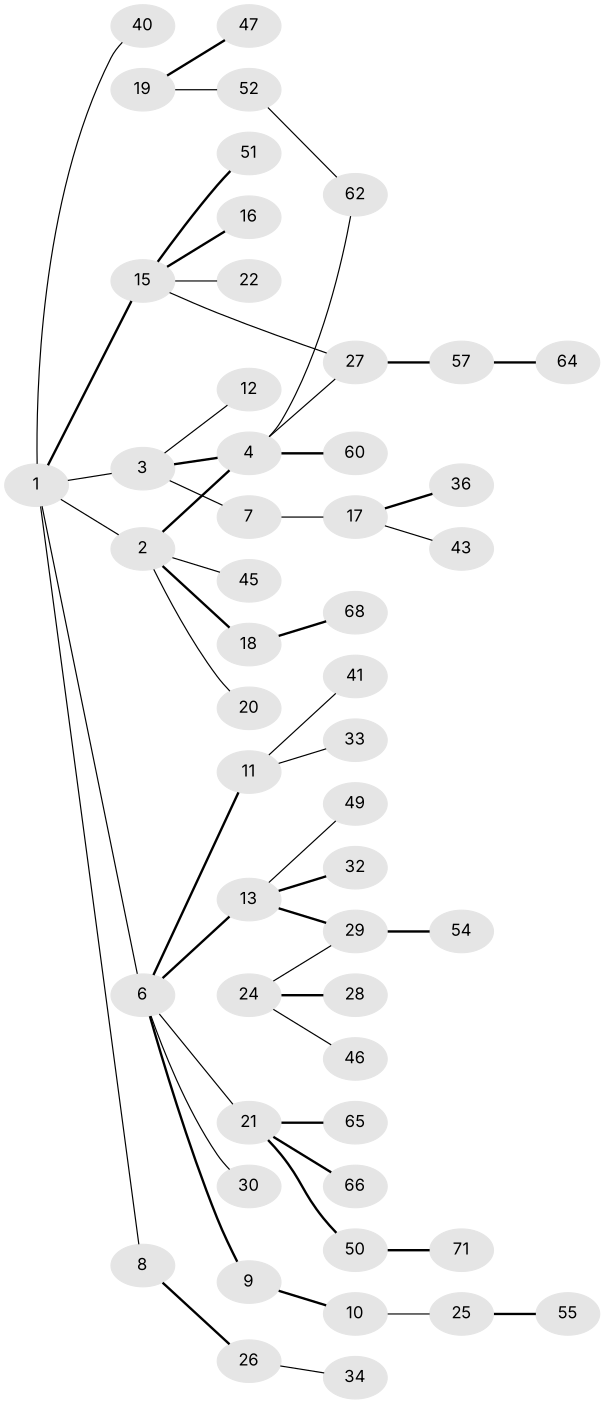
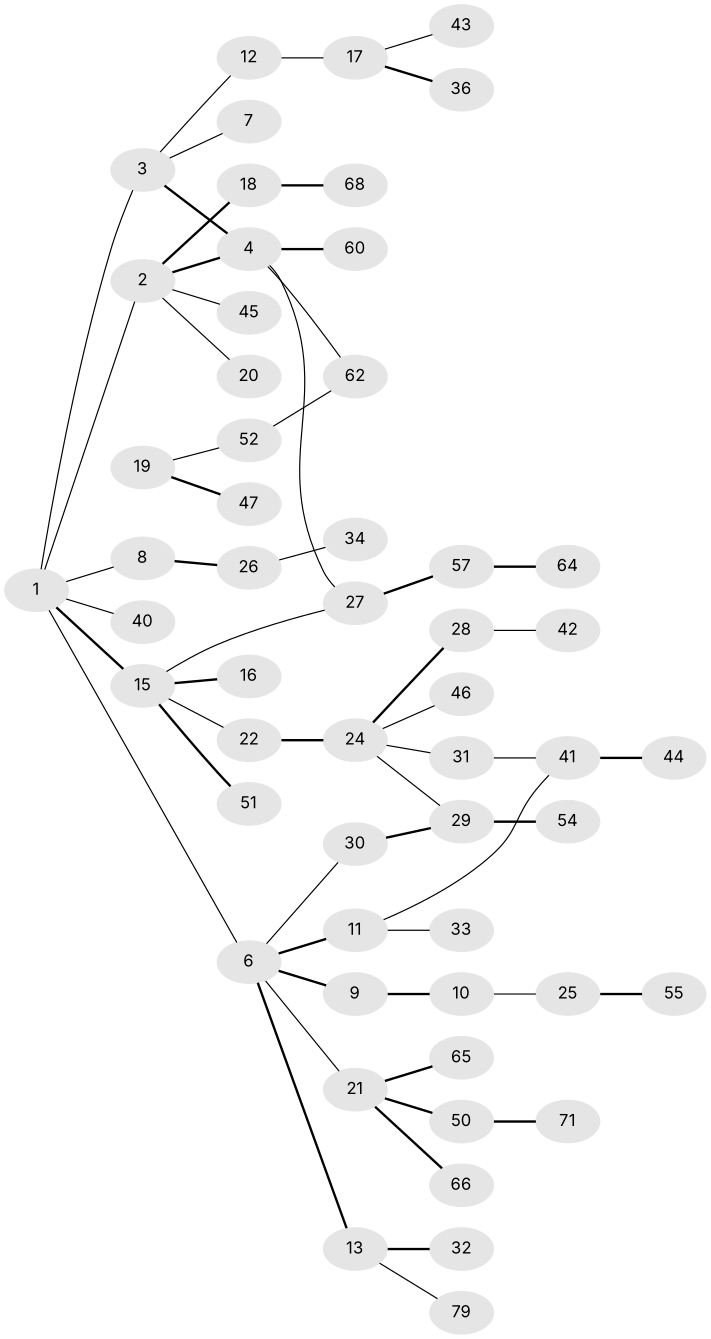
(302, 517) -> (302, 58)
none -> (568, 630)
none -> (302, 740)
none -> (462, 758)
none -> (674, 758)
(355, 804) -> (462, 1313)
(302, 916) -> (408, 833)
